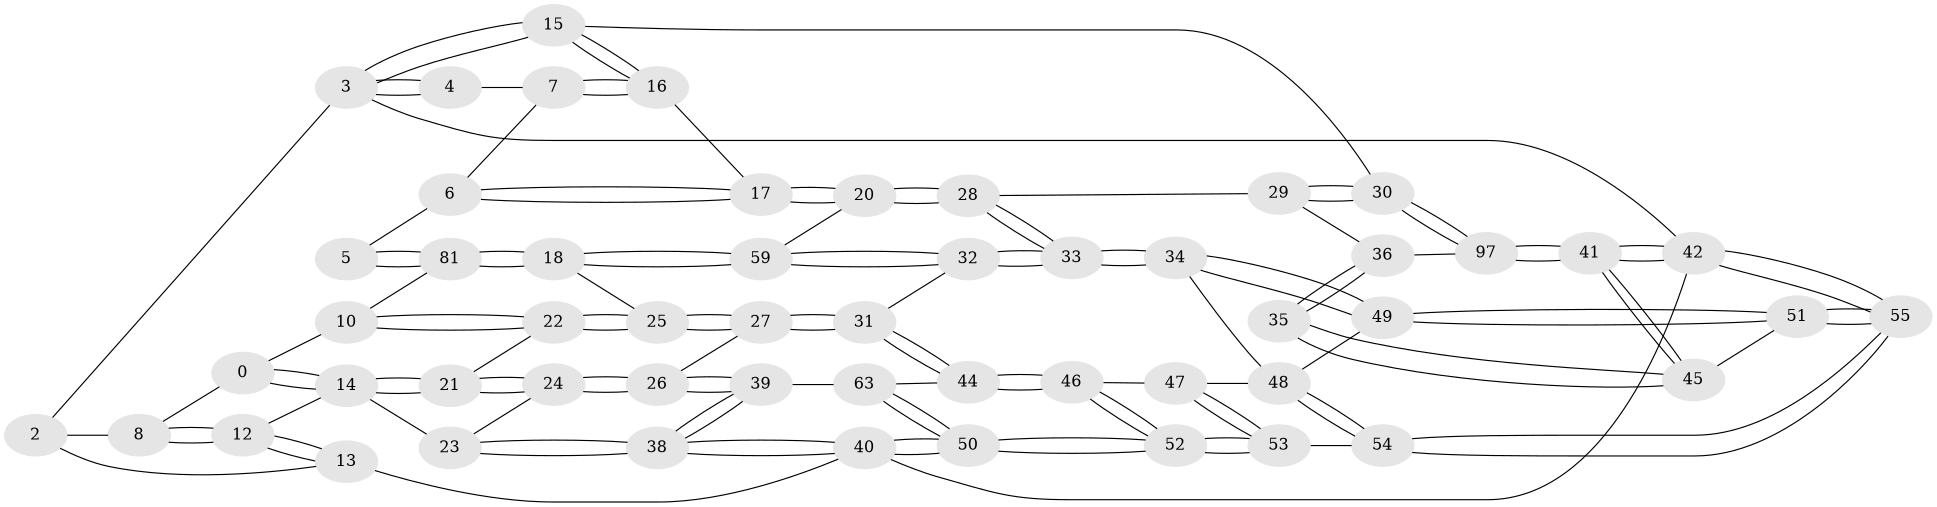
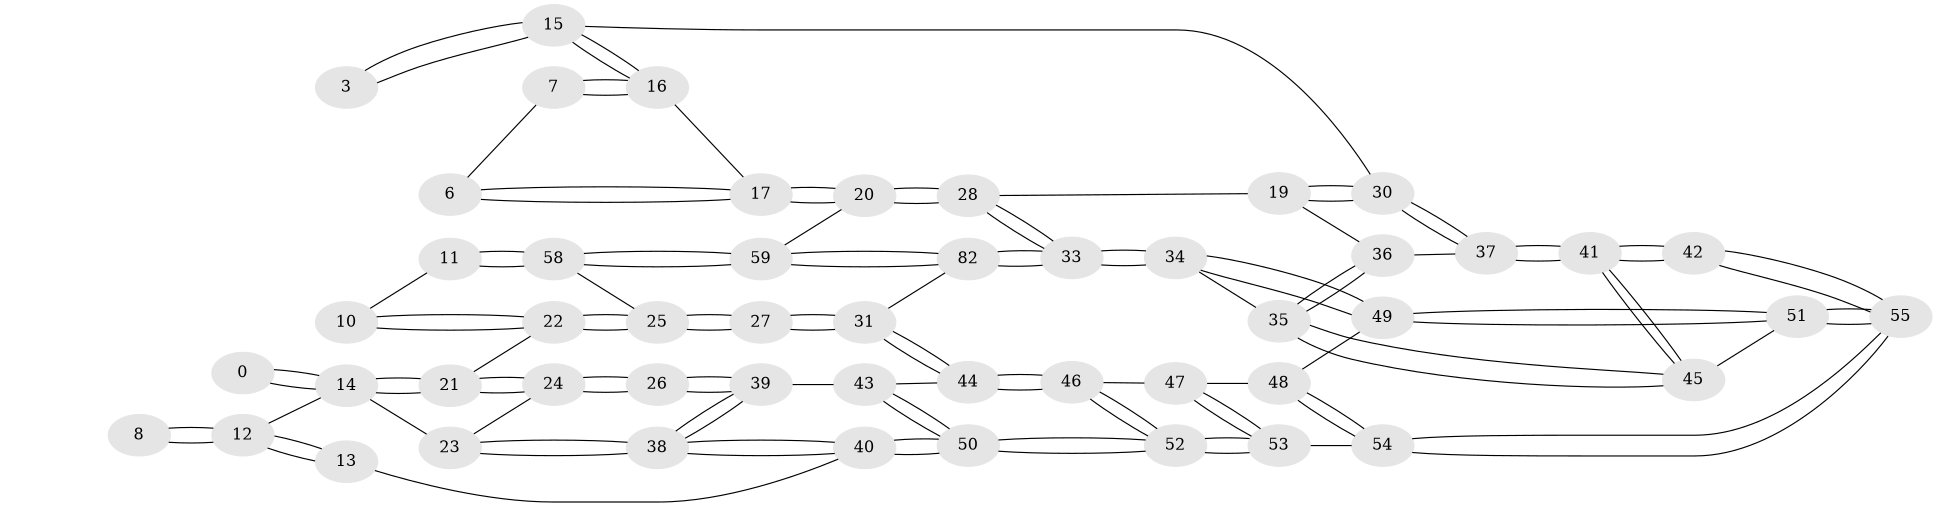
(450, 88) -> none
(1035, 140) -> none
(1279, 193) -> (1279, 193)
(1486, 253) -> (1486, 253)
(347, 259) -> none
(450, 259) -> (450, 259)
(554, 259) -> (554, 259)
(968, 259) -> (968, 259)
(1224, 323) -> (1228, 290)
(295, 348) -> none
(709, 353) -> none
(865, 385) -> (865, 385)
(191, 404) -> none
(36, 435) -> none
(1346, 500) -> none
